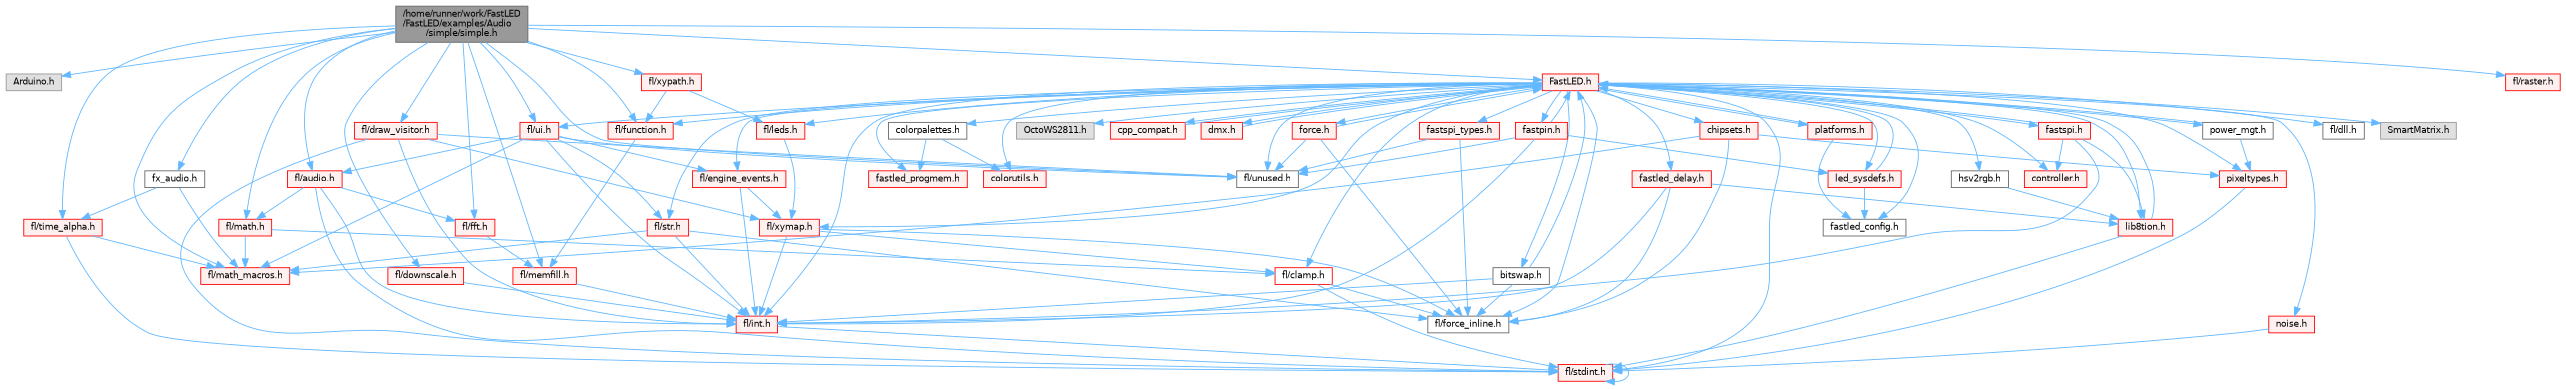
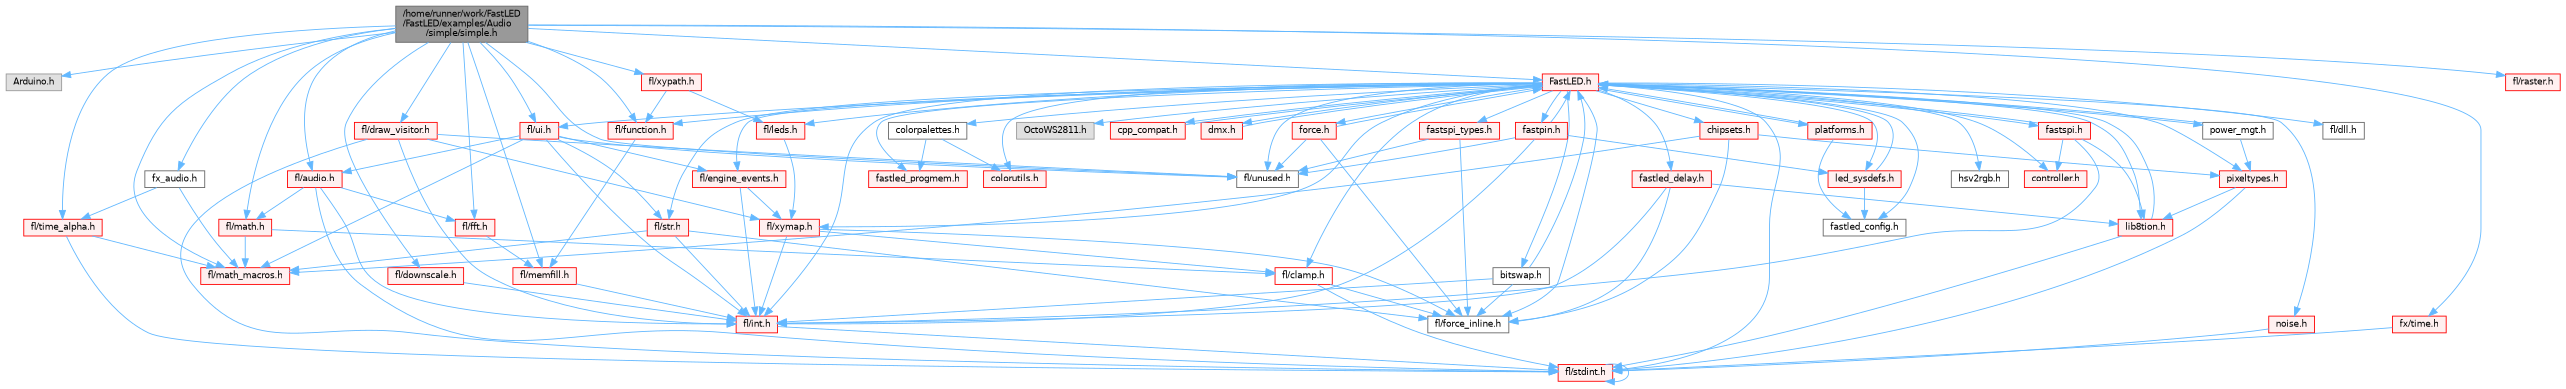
(2418, 131) -> none
(2058, 202) -> (2204, 202)
none -> (2419, 324)
